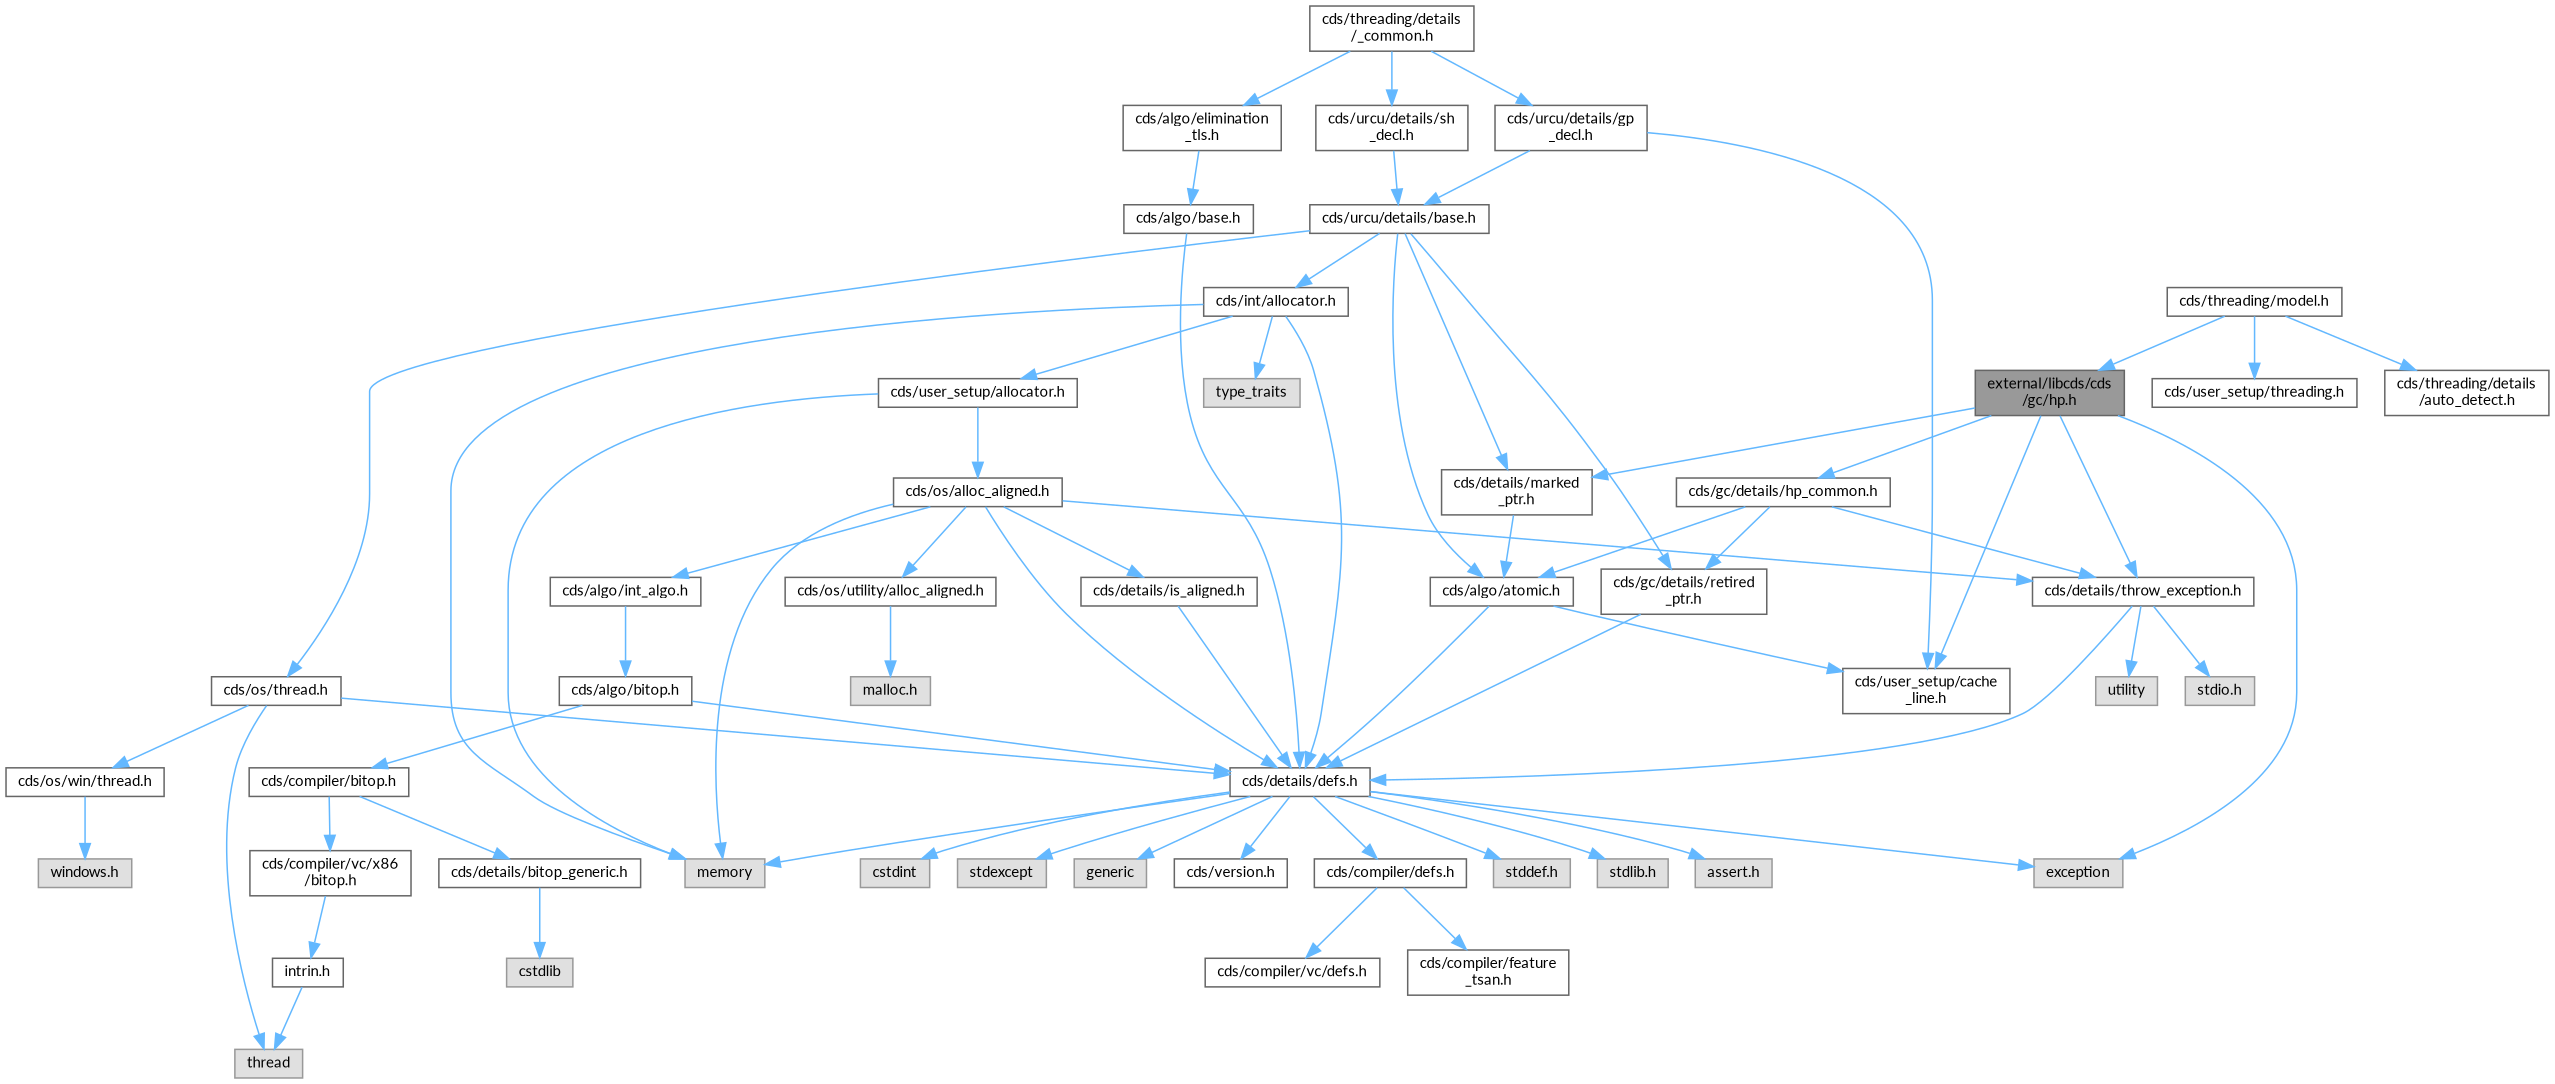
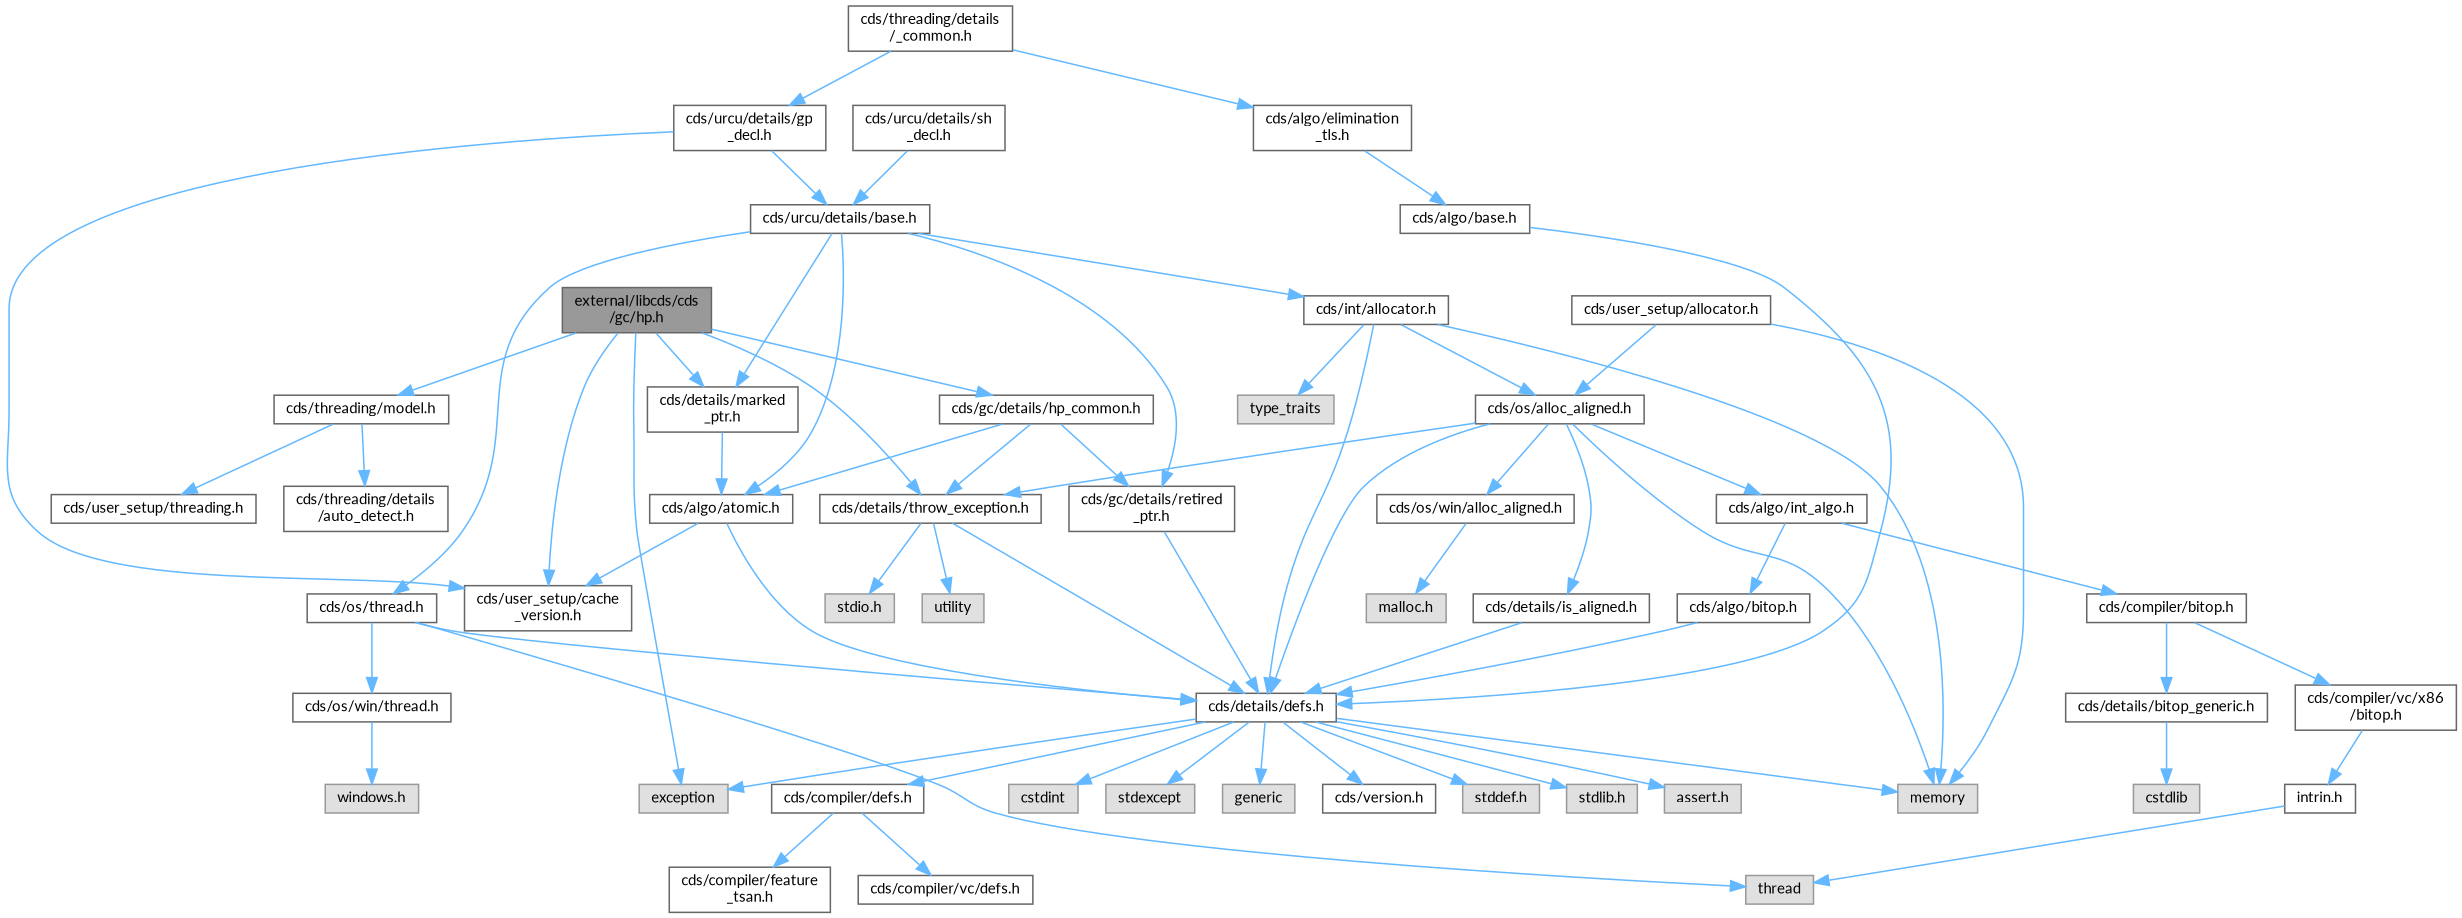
(1392, 71) -> none
(2169, 340) -> (494, 362)
(1134, 345) -> (1461, 356)
(891, 592) -> (1475, 509)
(1926, 691) -> (548, 608)
(485, 734) -> (1972, 557)
